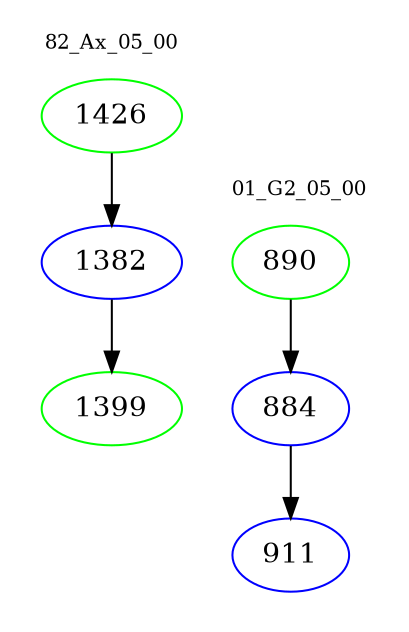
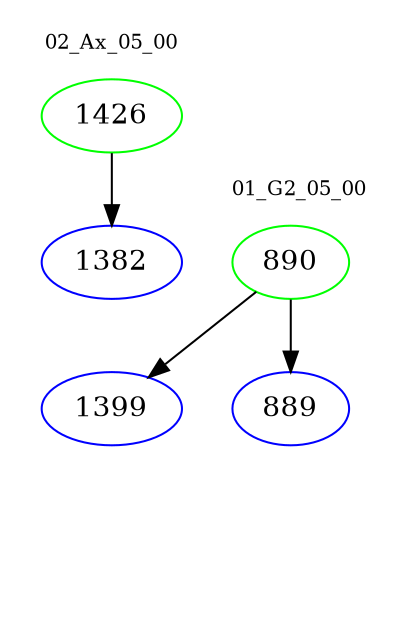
(112, 44) -> (112, 44)
(112, 326) -> (229, 314)
(112, 409) -> (112, 409)
(291, 409) -> (291, 409)
(291, 555) -> none
